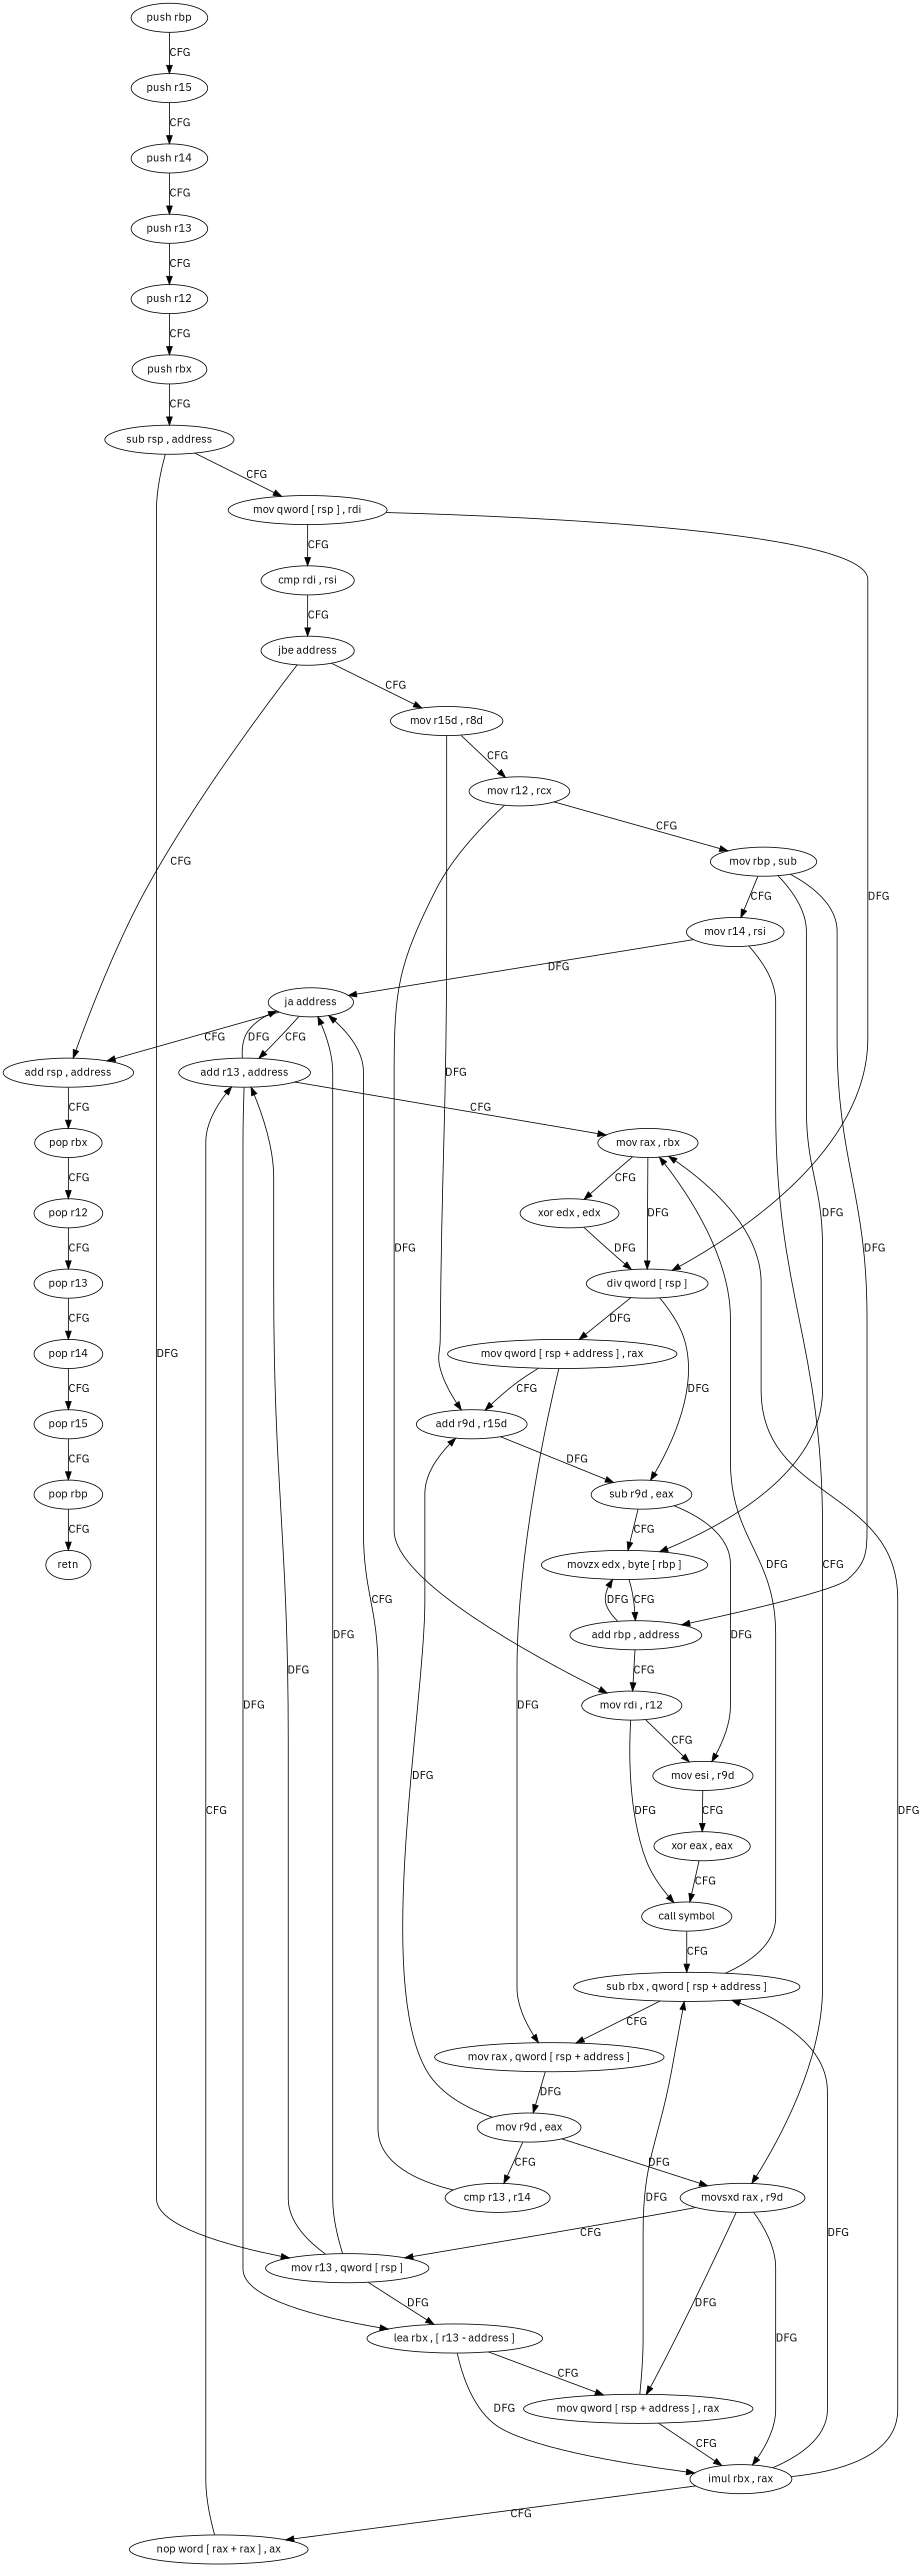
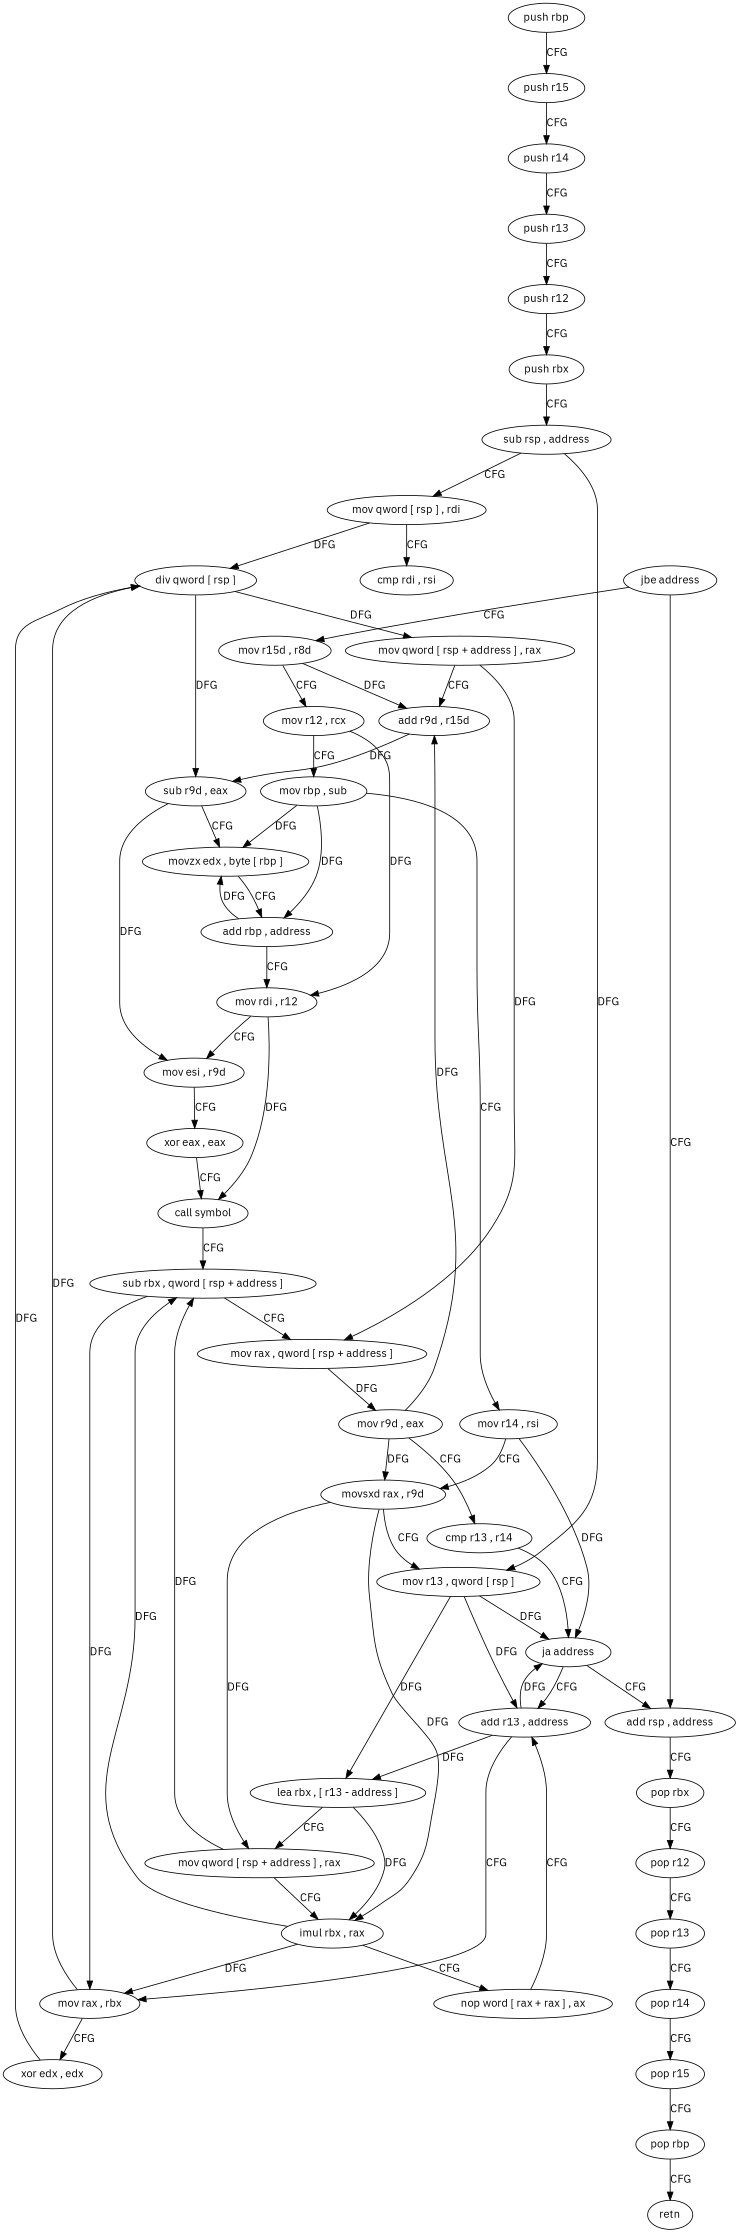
(308, 612) -> none
